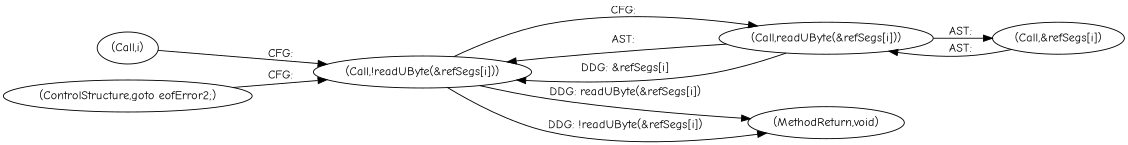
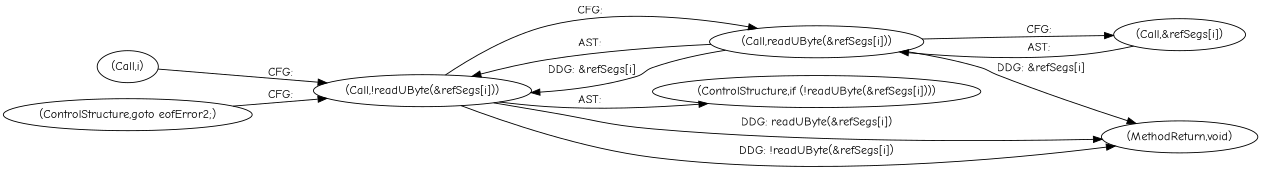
(963, 32) -> (1041, 30)
none -> (1017, 82)
none -> (817, 92)
